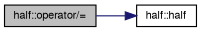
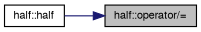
(111, 16) -> (79, 16)
